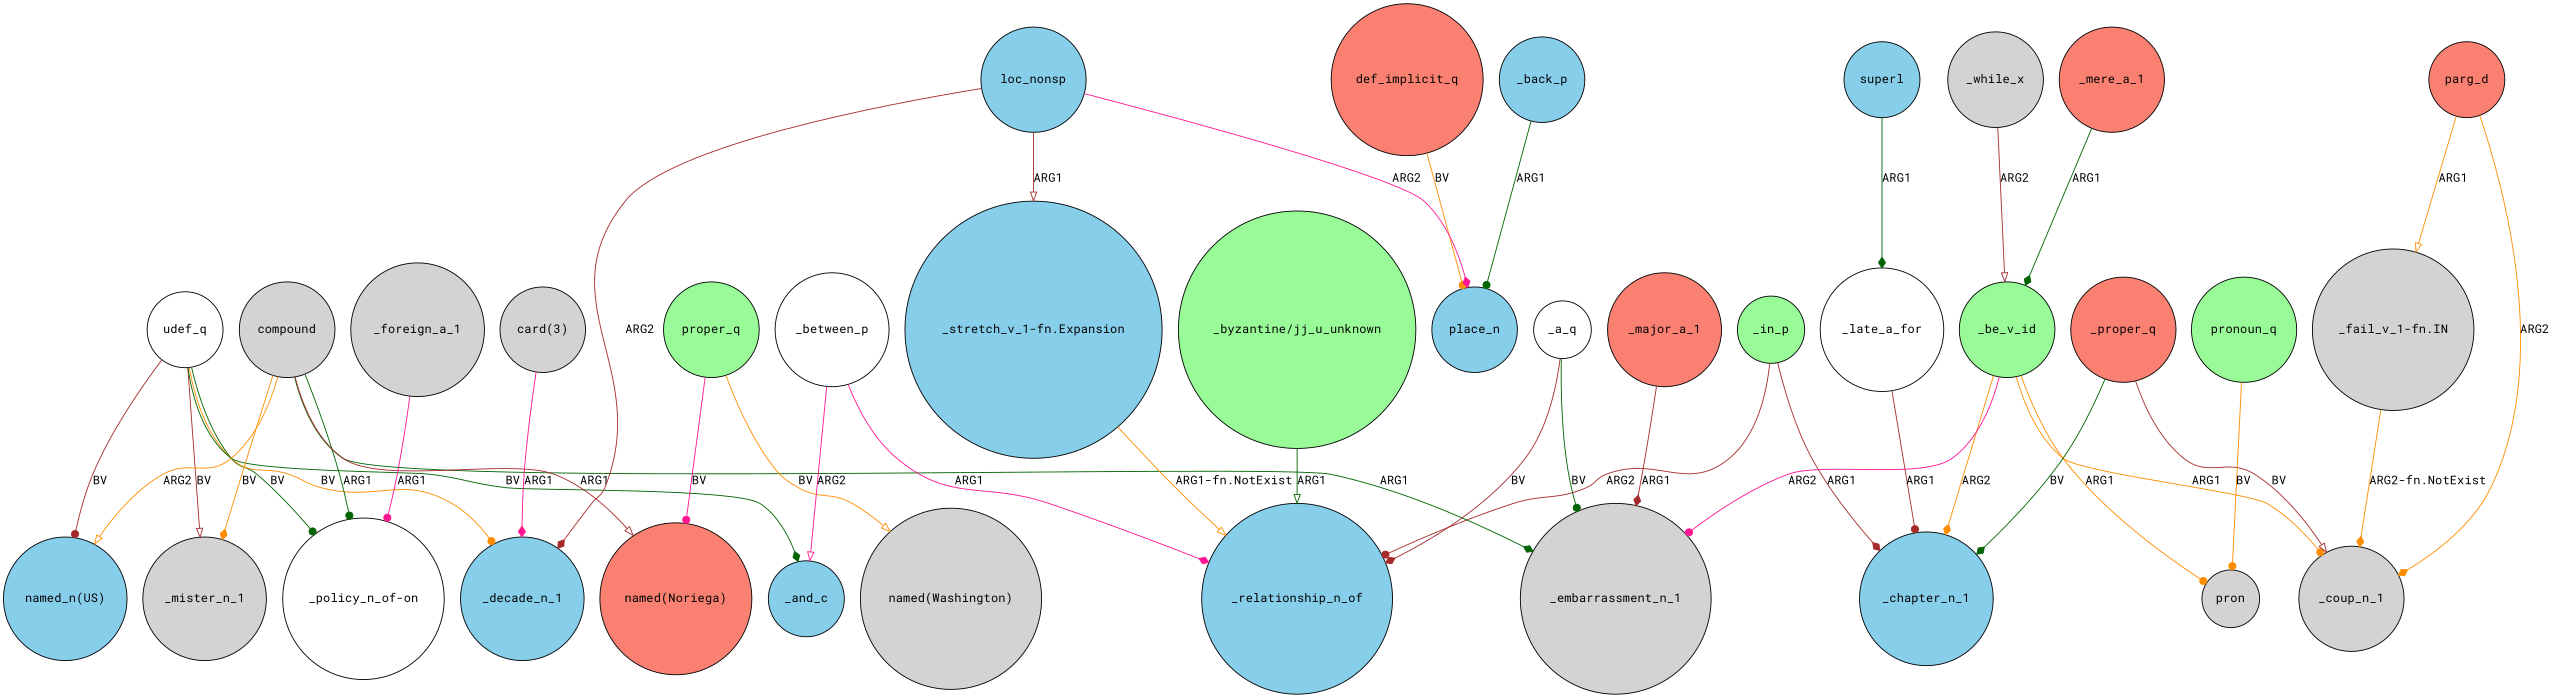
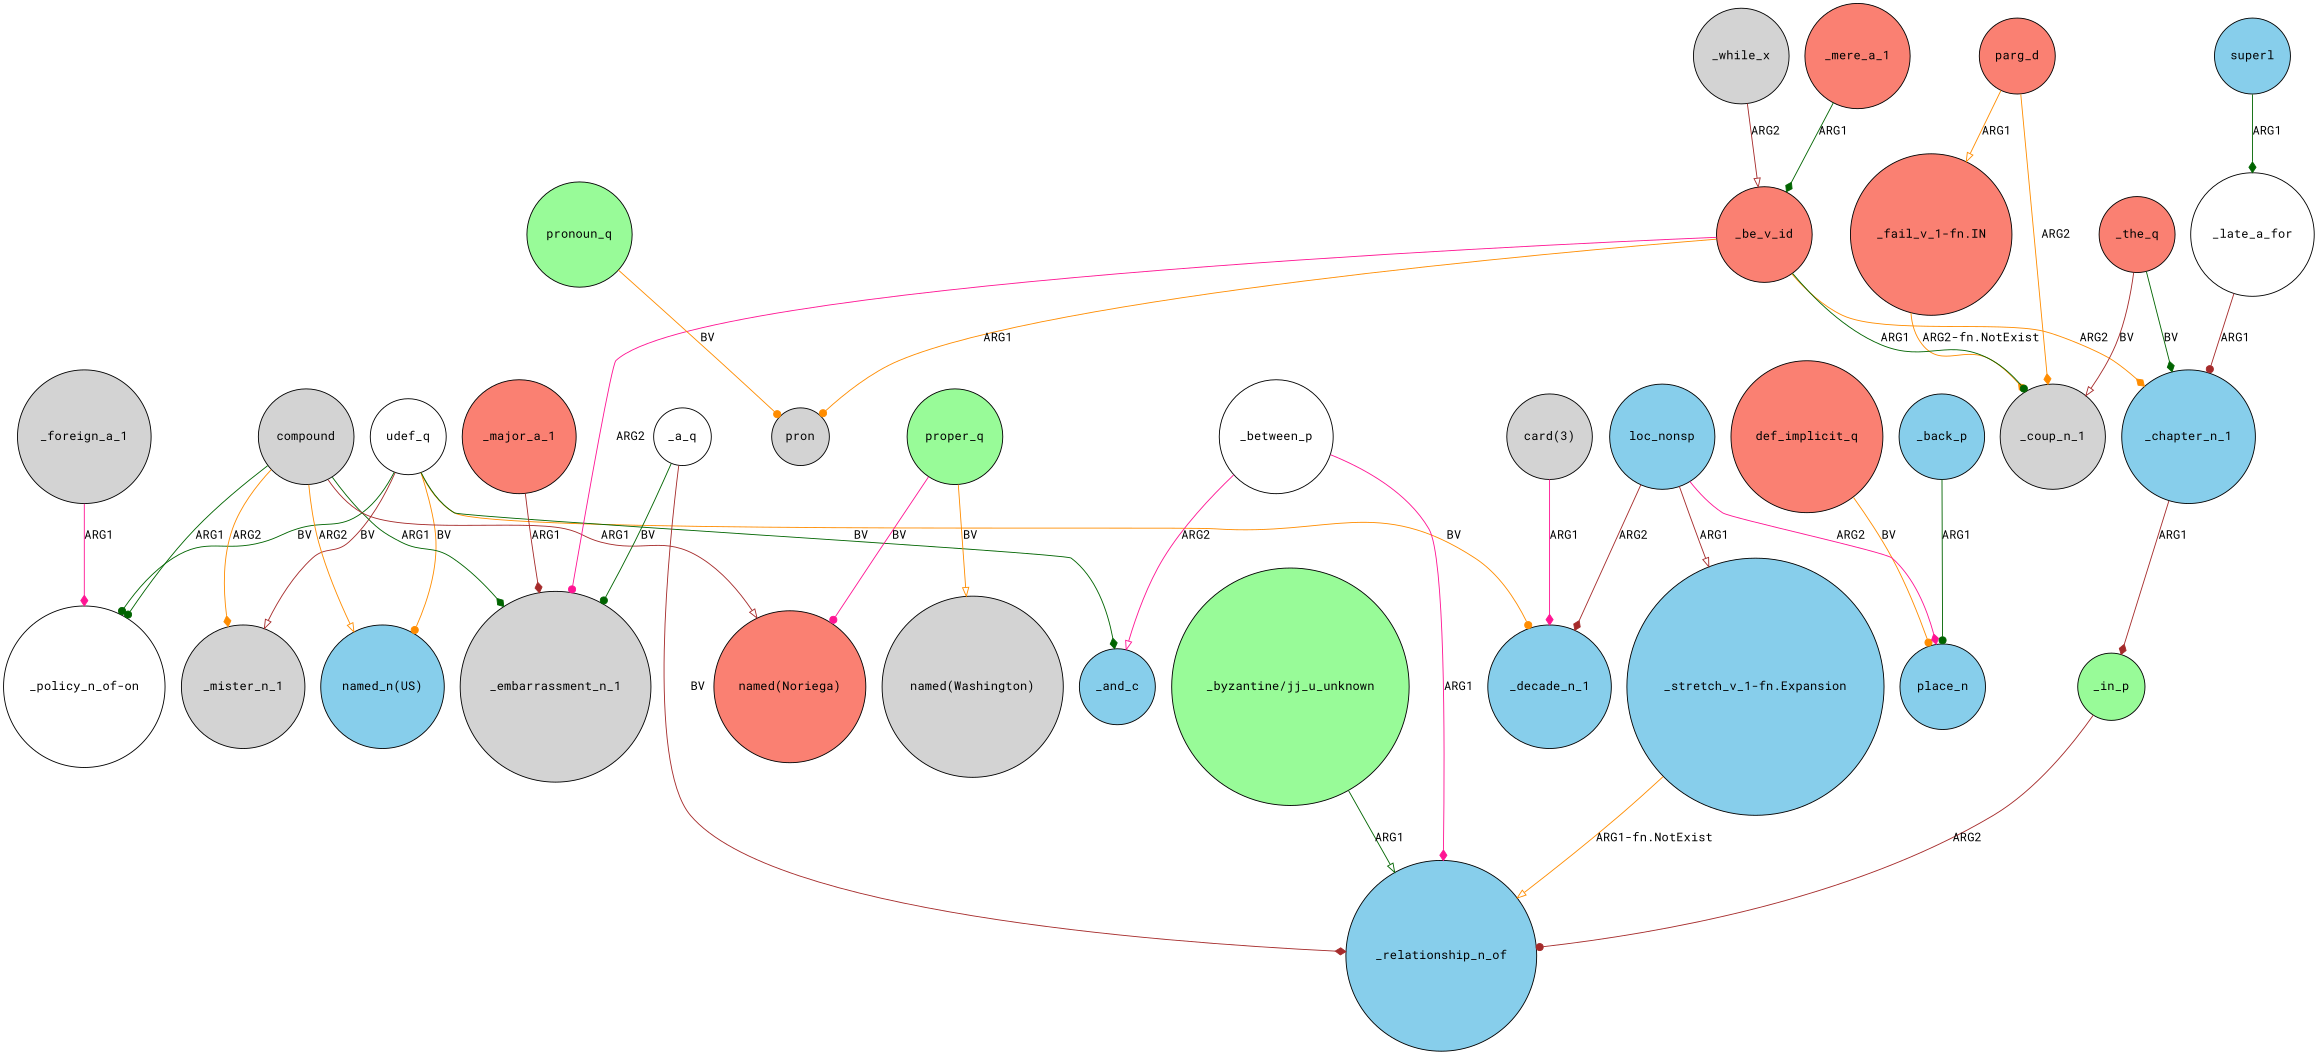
(2007, 330) -> (1764, 235)
(2123, 330) -> (2137, 235)
(2393, 330) -> (1931, 235)
(109, 441) -> (436, 542)
(401, 455) -> (84, 549)
(1812, 459) -> (2147, 573)
(2152, 480) -> (1899, 350)
(249, 481) -> (248, 535)
